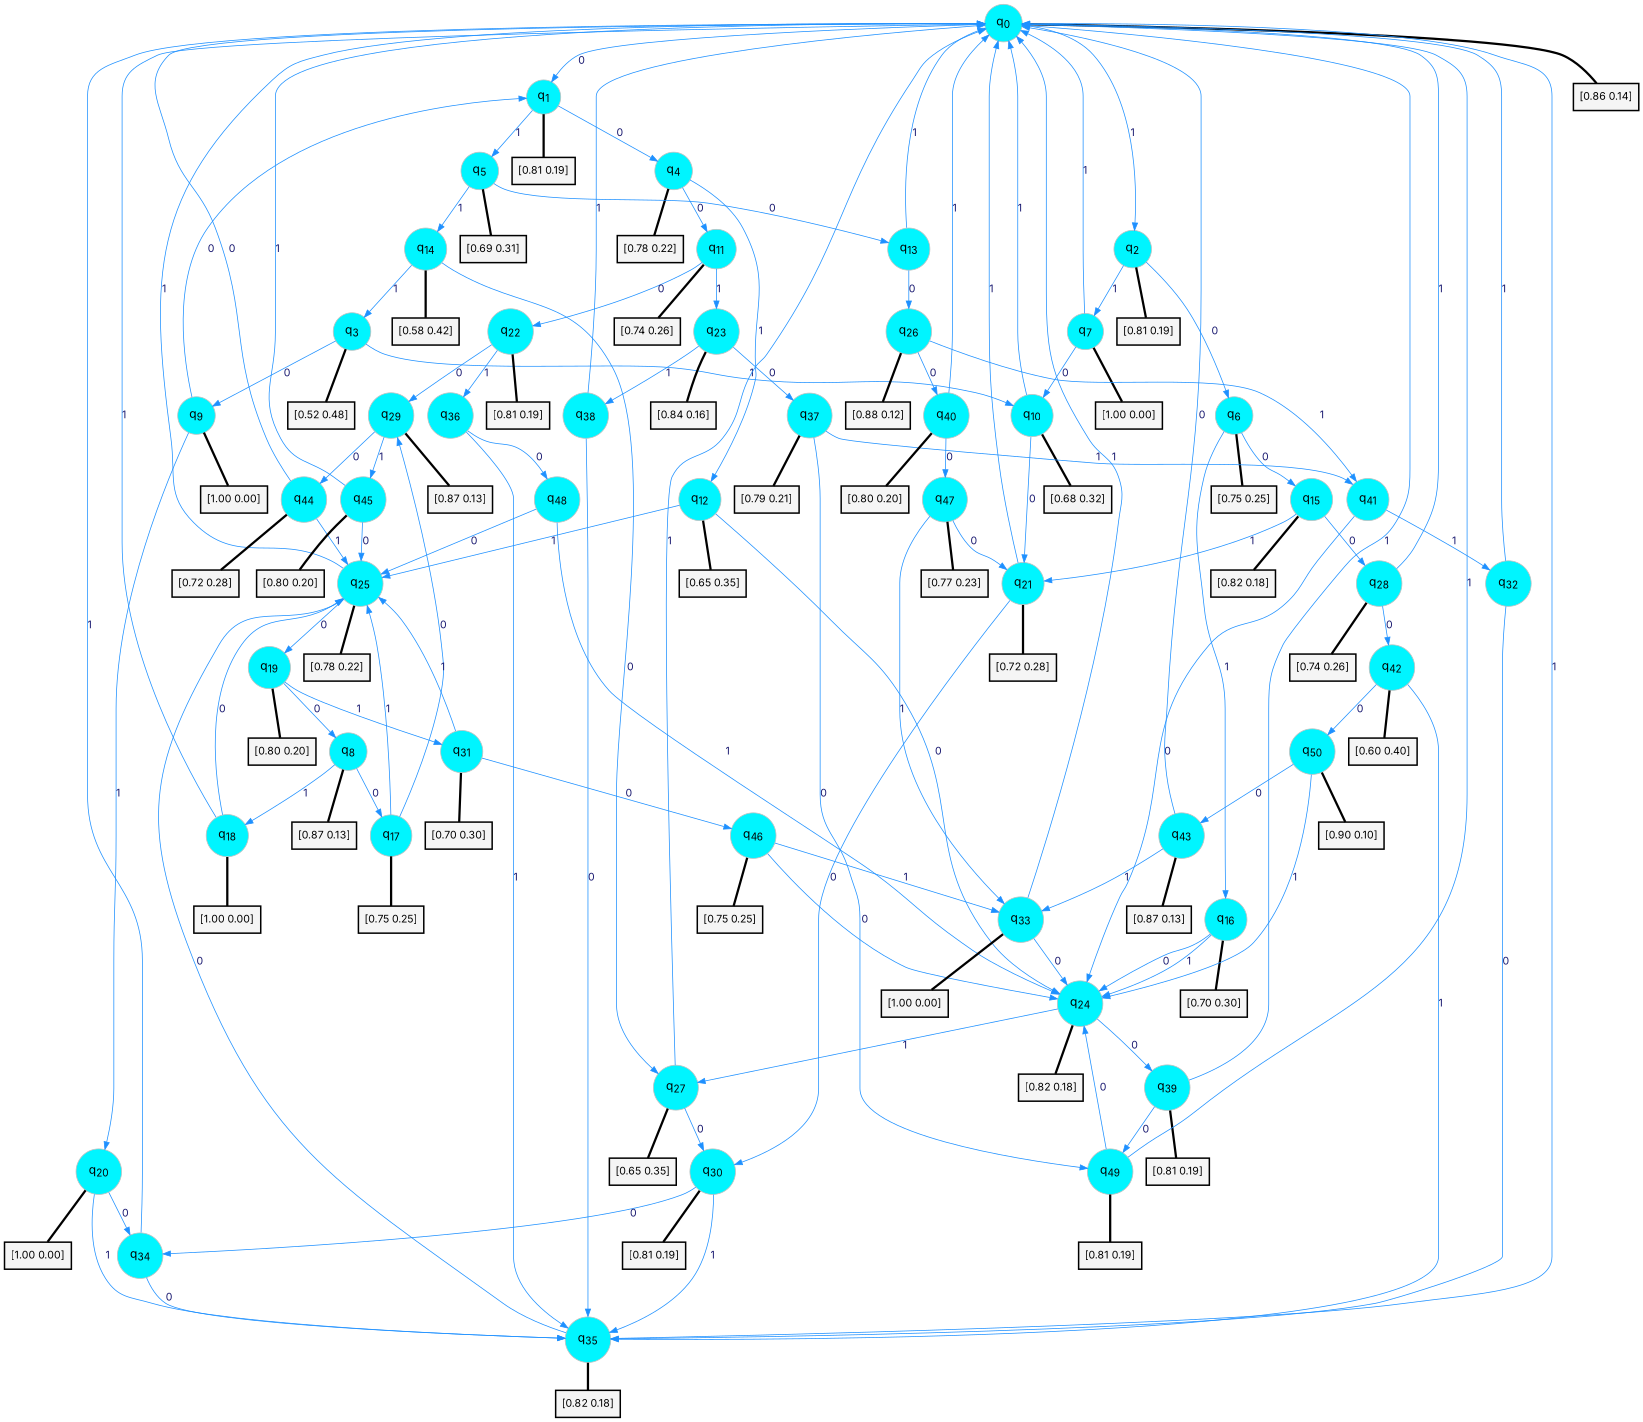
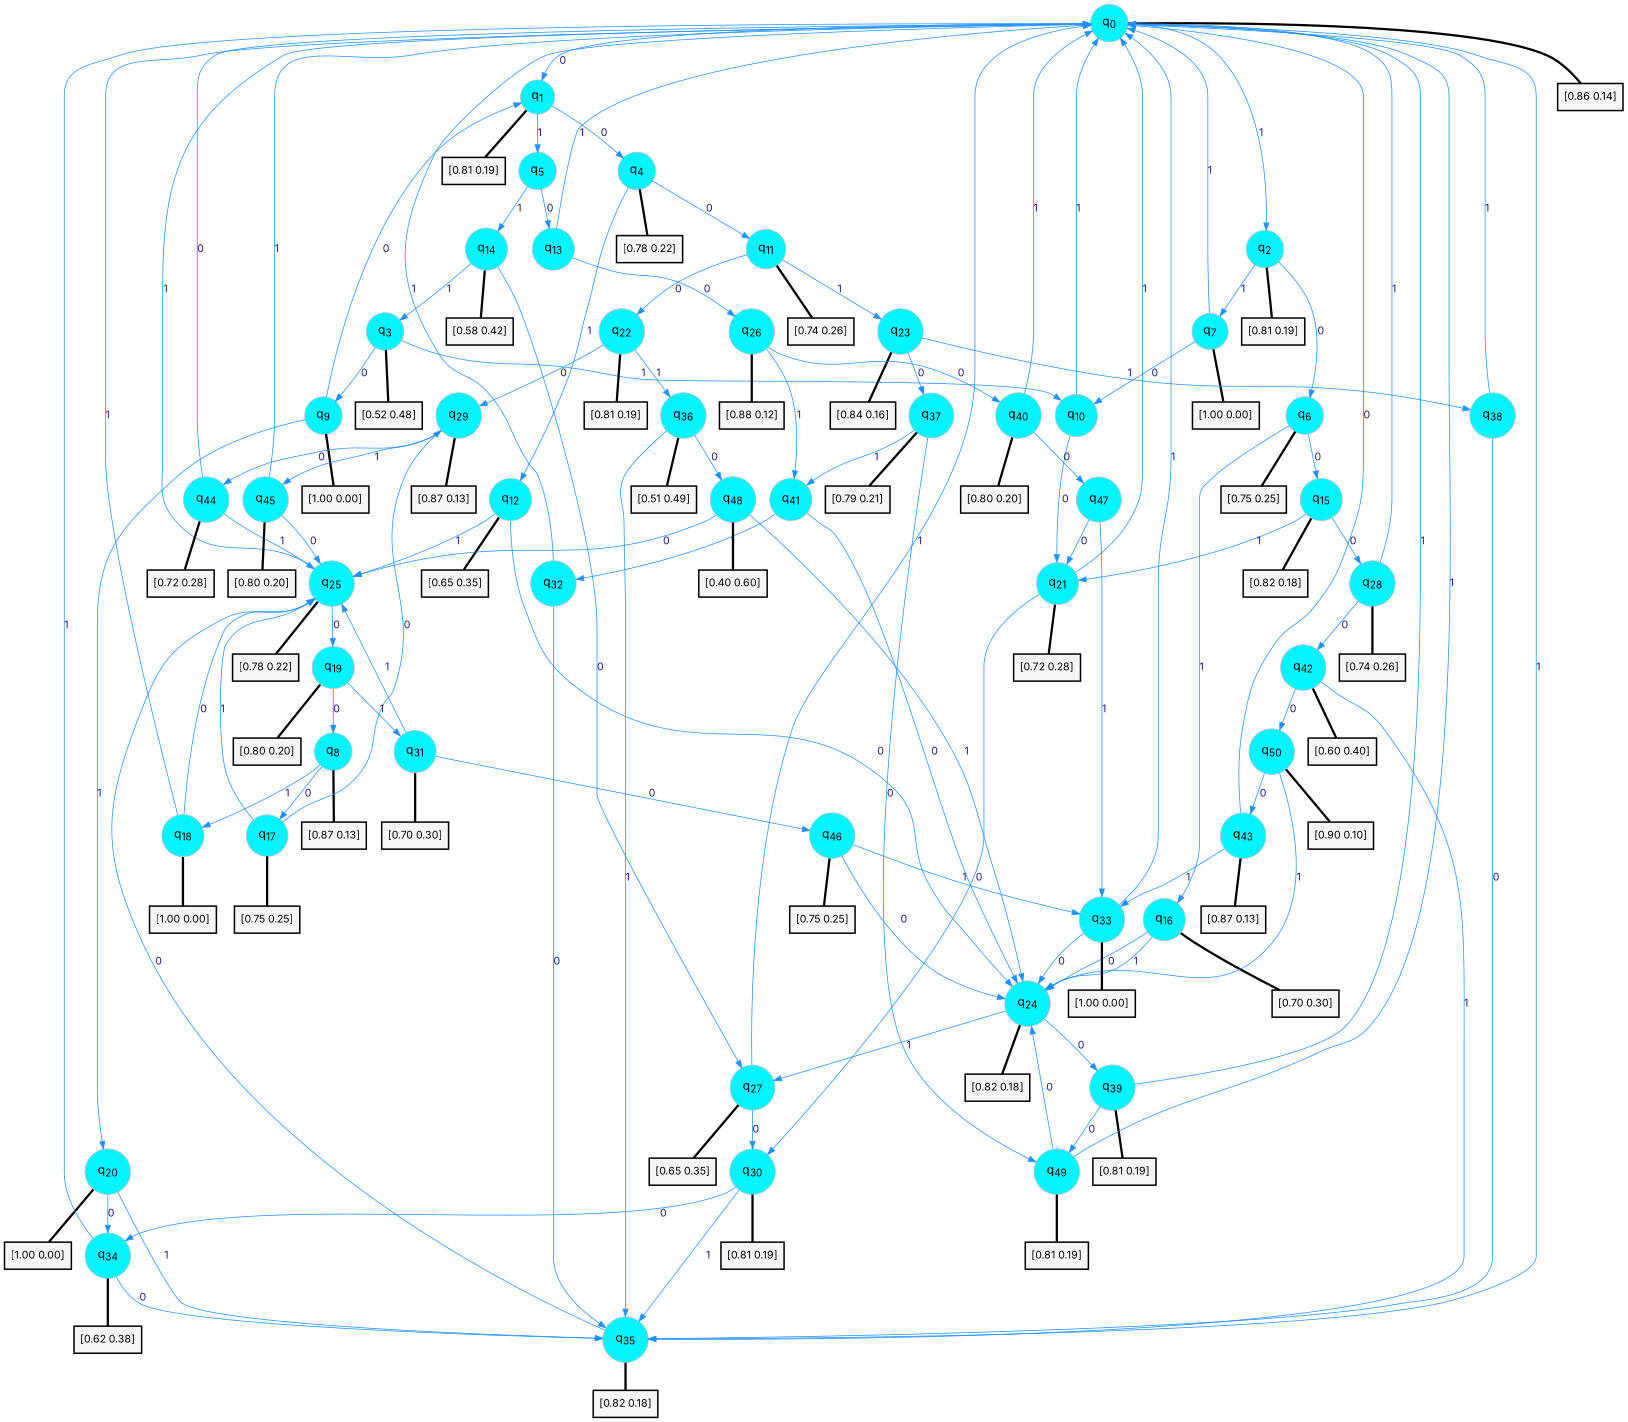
(493, 249) -> none
none -> (664, 500)
(1078, 500) -> none
none -> (733, 584)
(955, 584) -> none
none -> (108, 1340)
